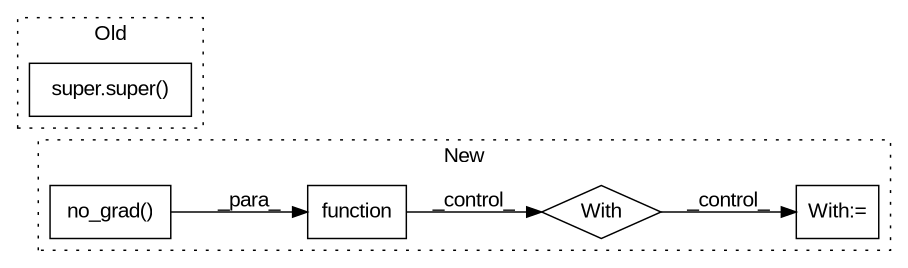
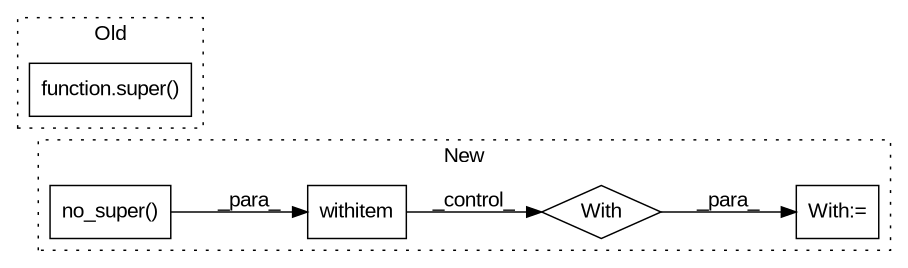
(110, 90) -> (110, 90)
(729, 201) -> (729, 201)
(110, 212) -> (110, 212)
(357, 212) -> (357, 212)
